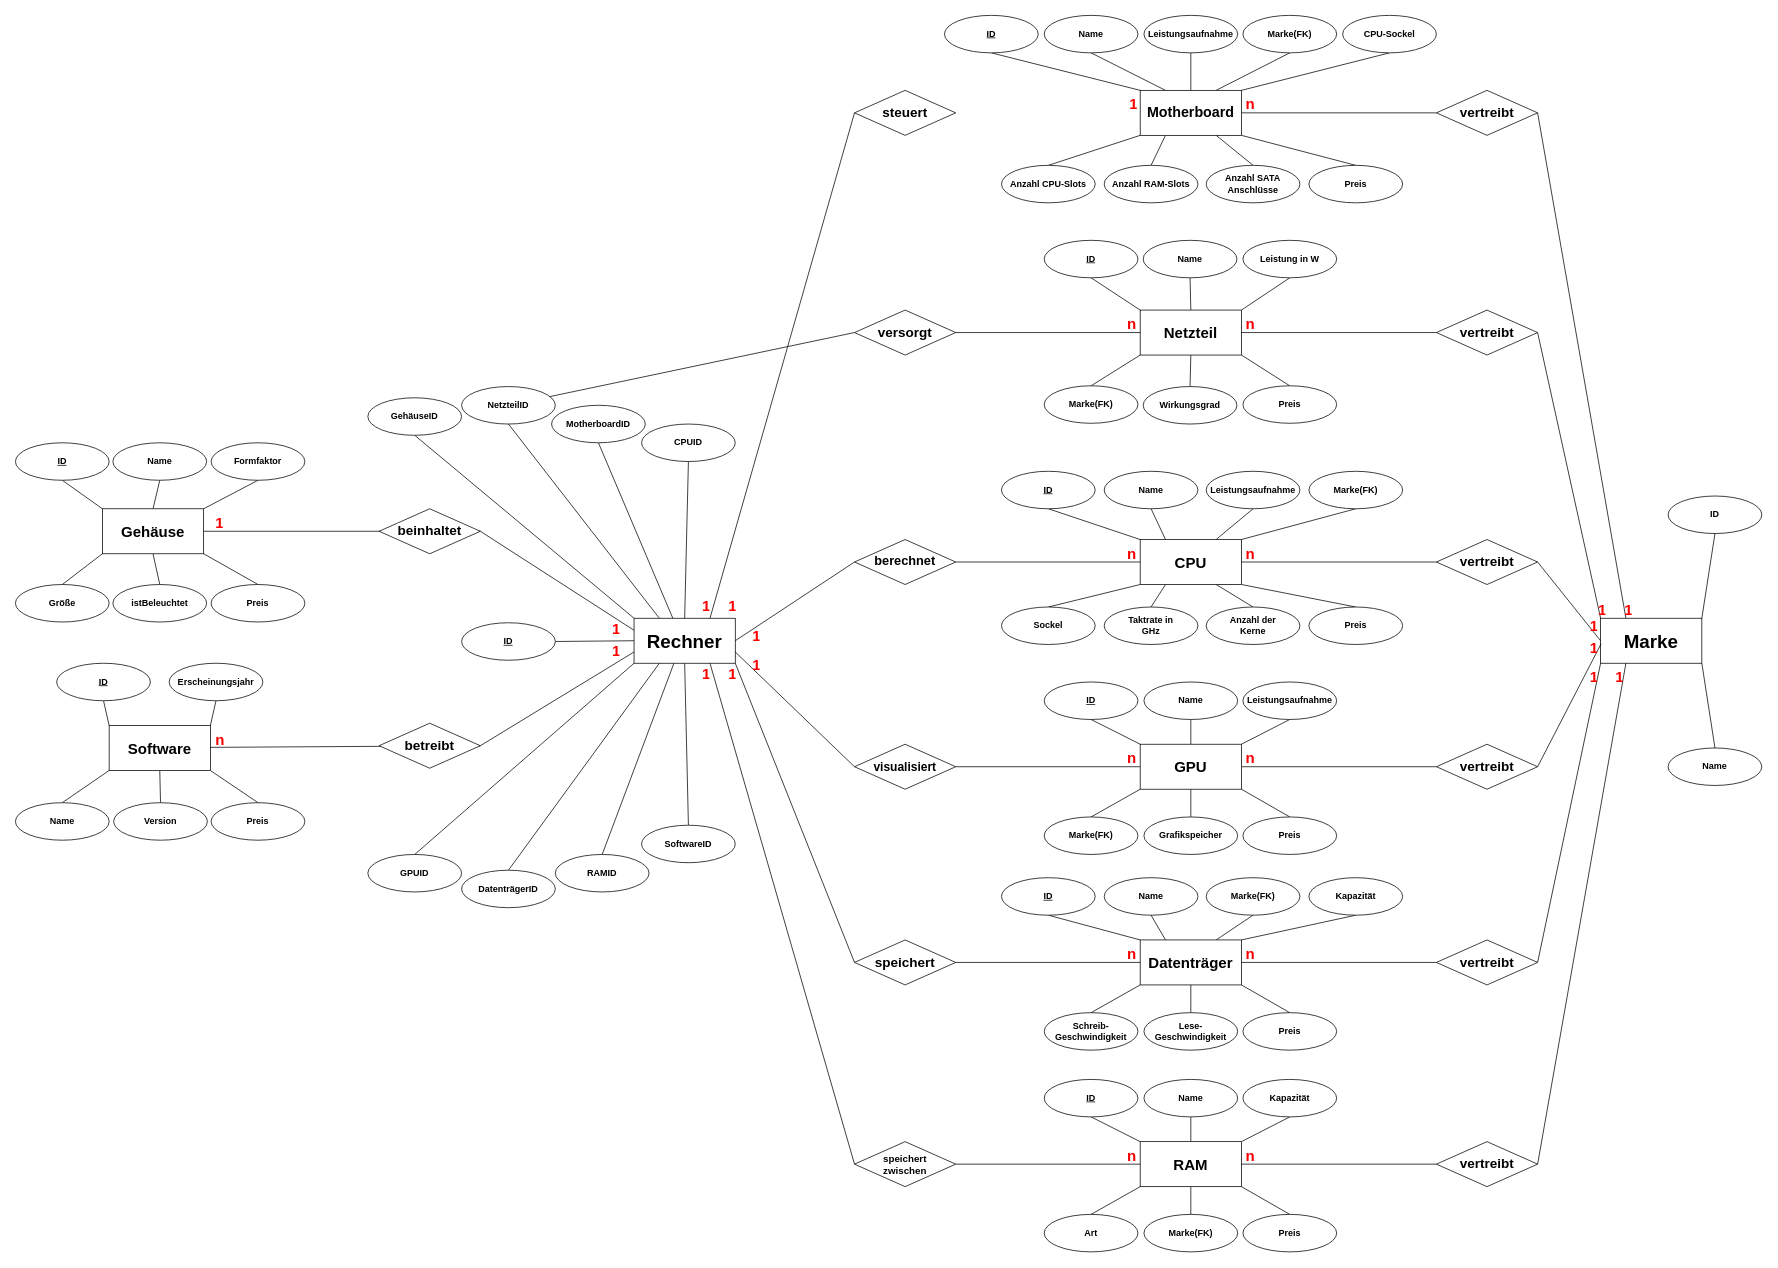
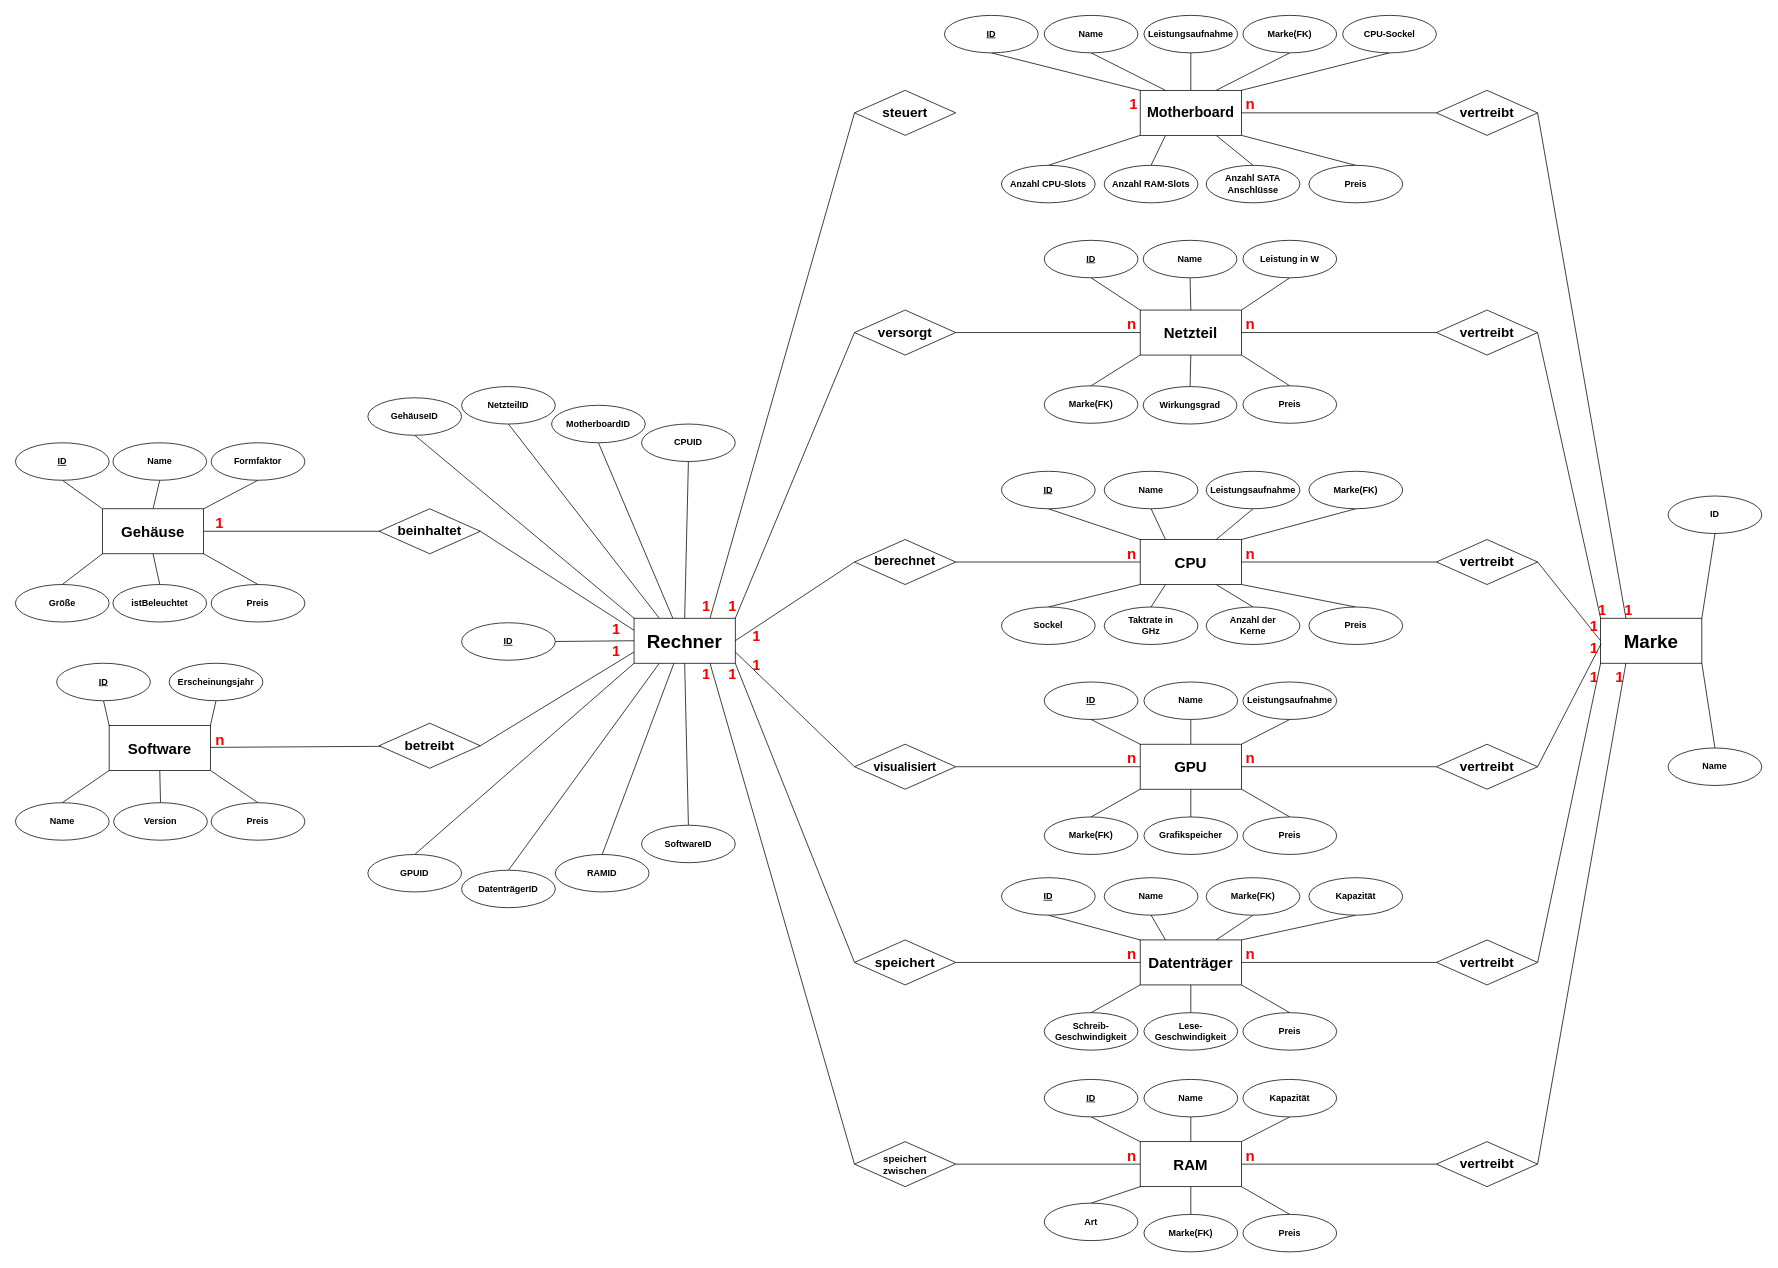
(703, 365) -> (795, 475)
(1091, 1233) -> (1091, 1222)
